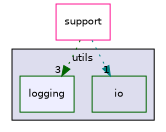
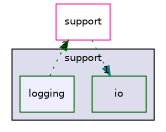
(73, 55) -> (56, 62)
(83, 59) -> (83, 59)
